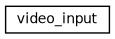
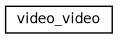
(58, 20) -> (59, 20)
